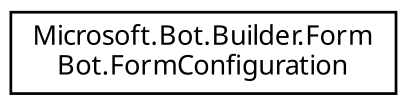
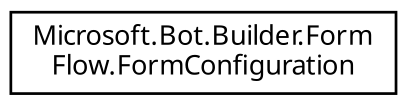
(203, 53) -> (203, 53)
